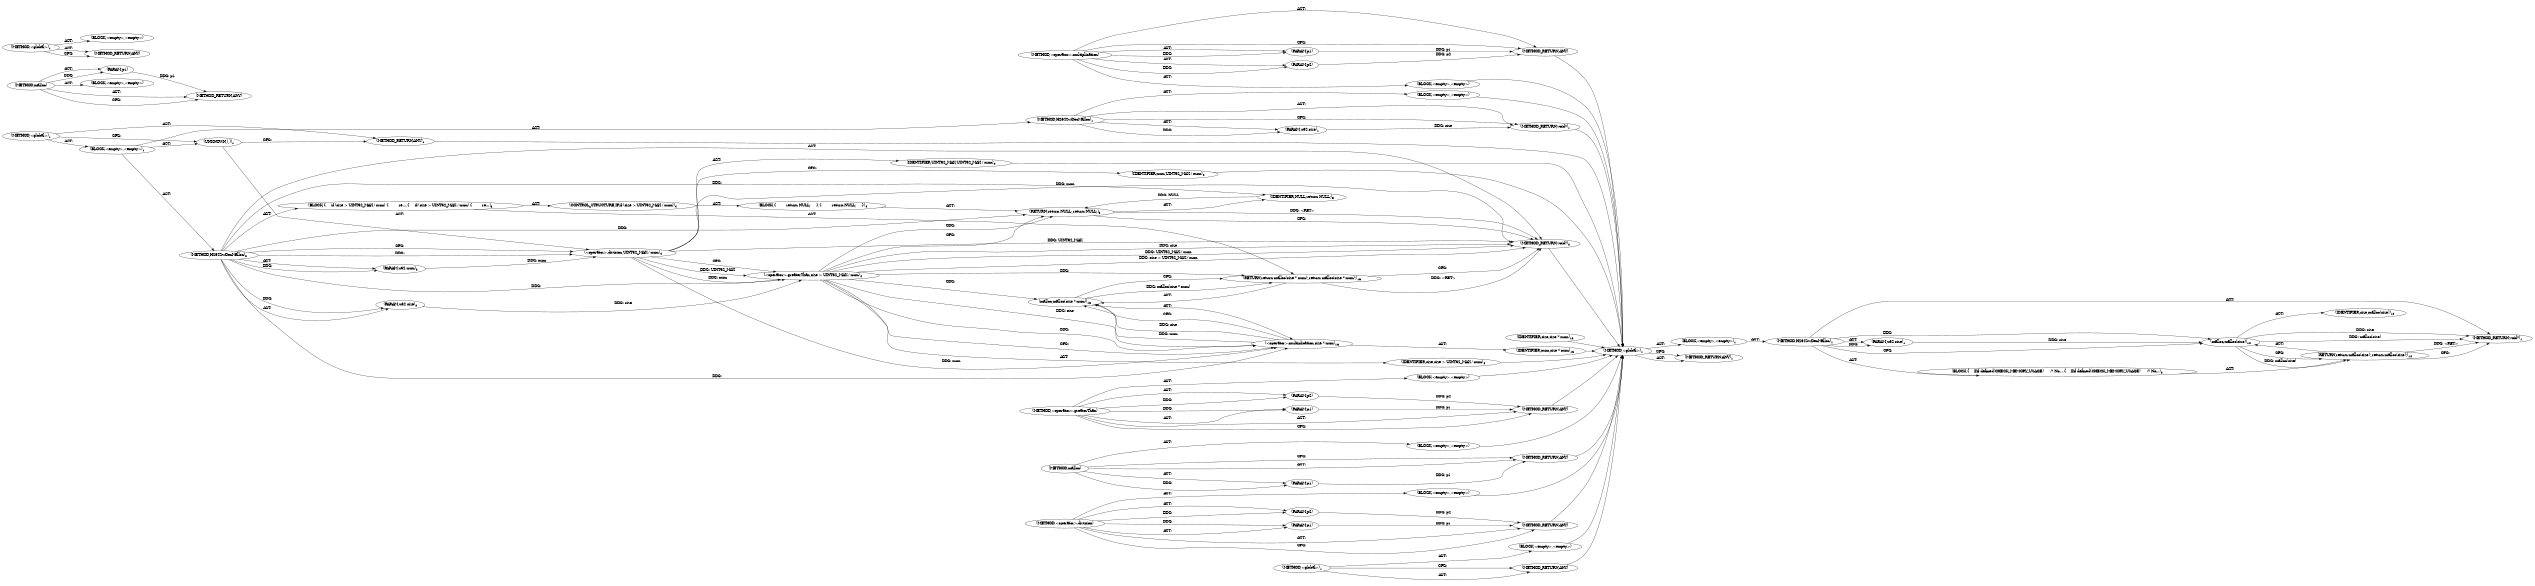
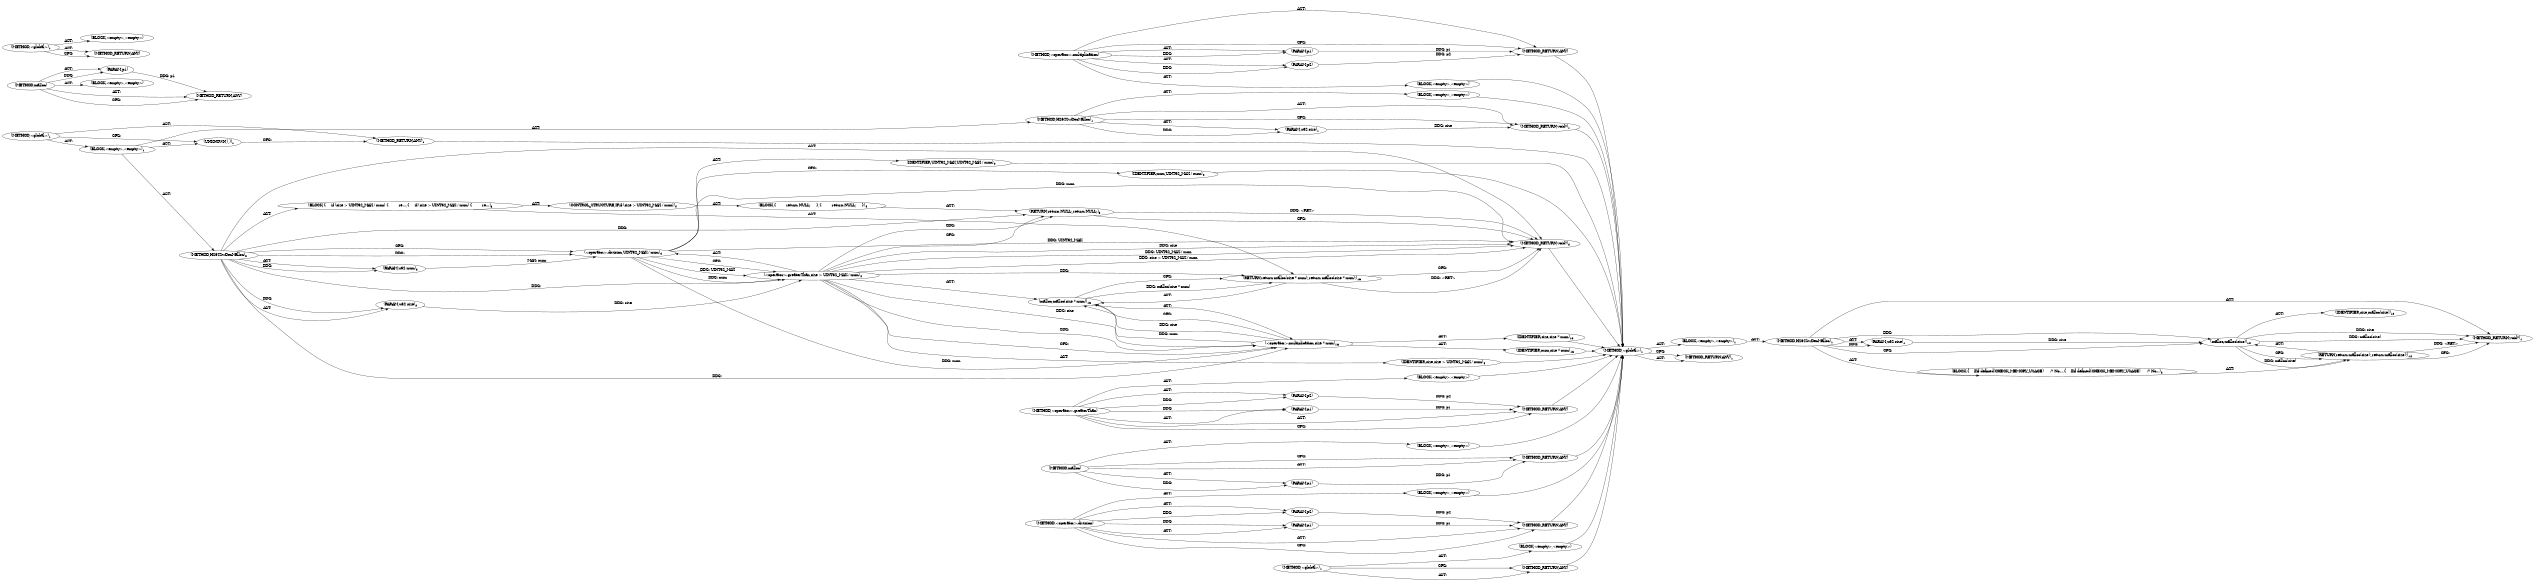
(1302, 197) -> none
(388, 229) -> (738, 259)
(537, 261) -> (537, 261)
(951, 282) -> (951, 282)
none -> (1427, 341)
